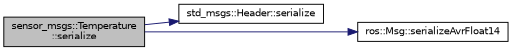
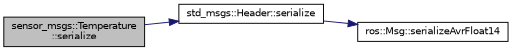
(246, 32) -> (336, 22)
